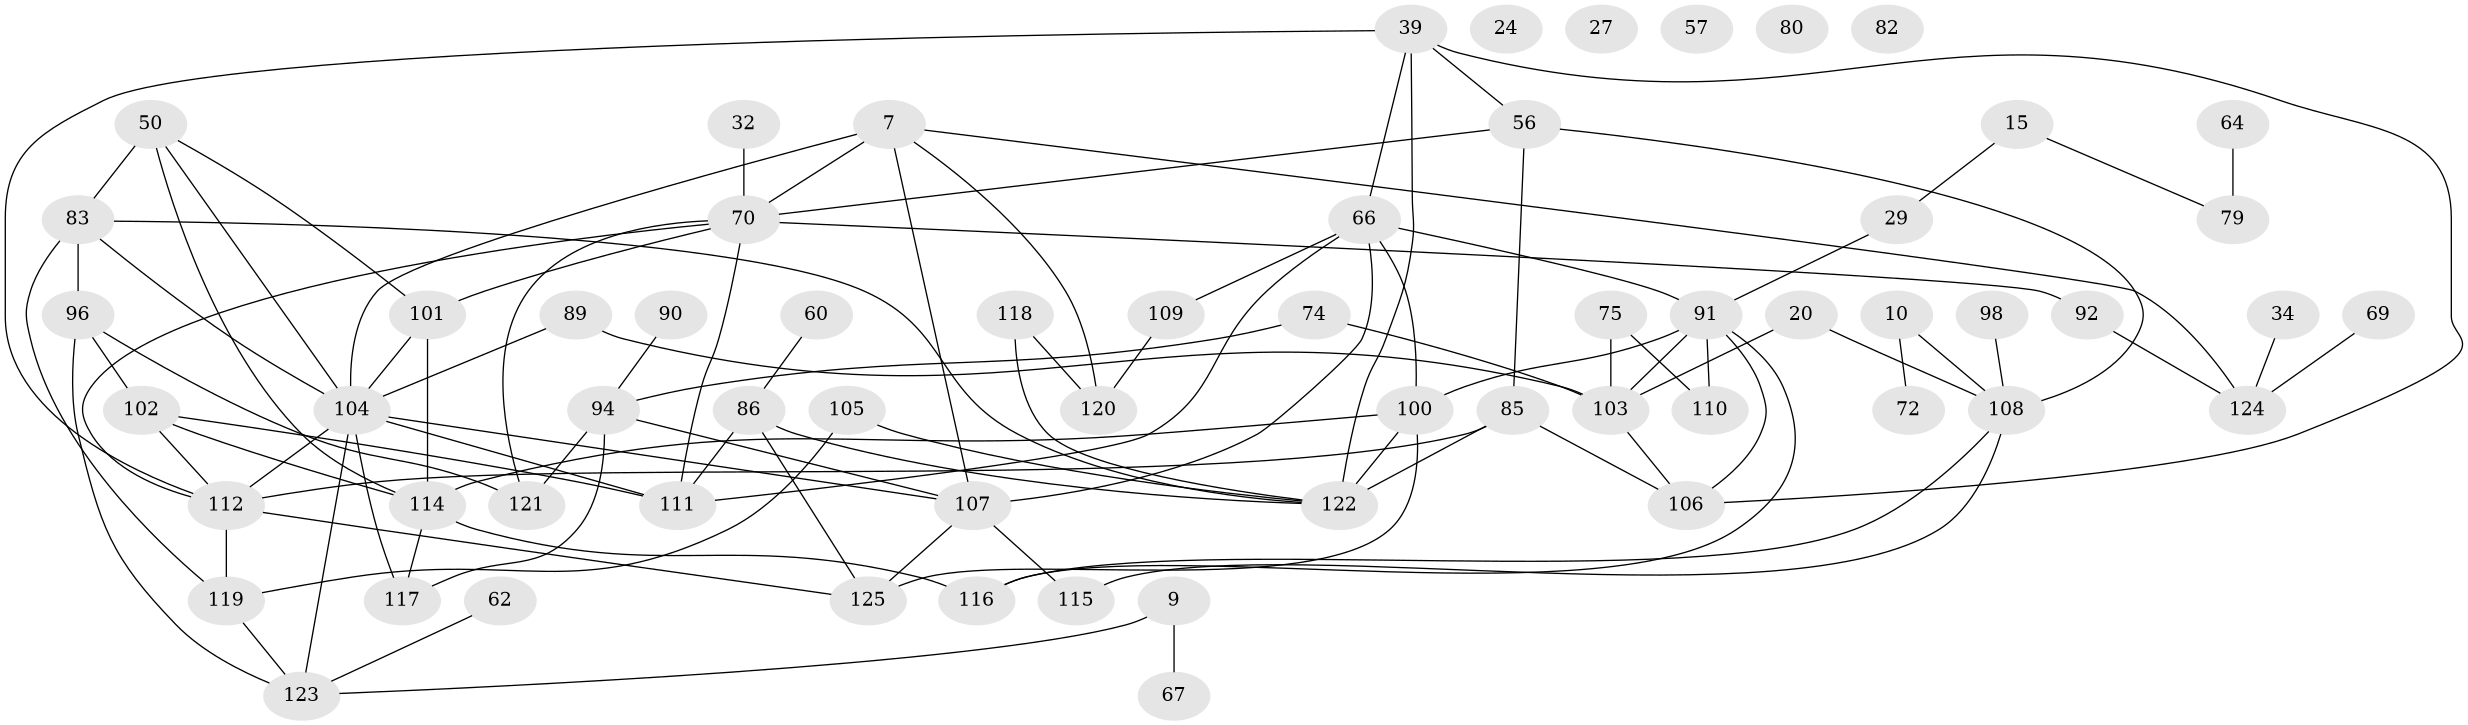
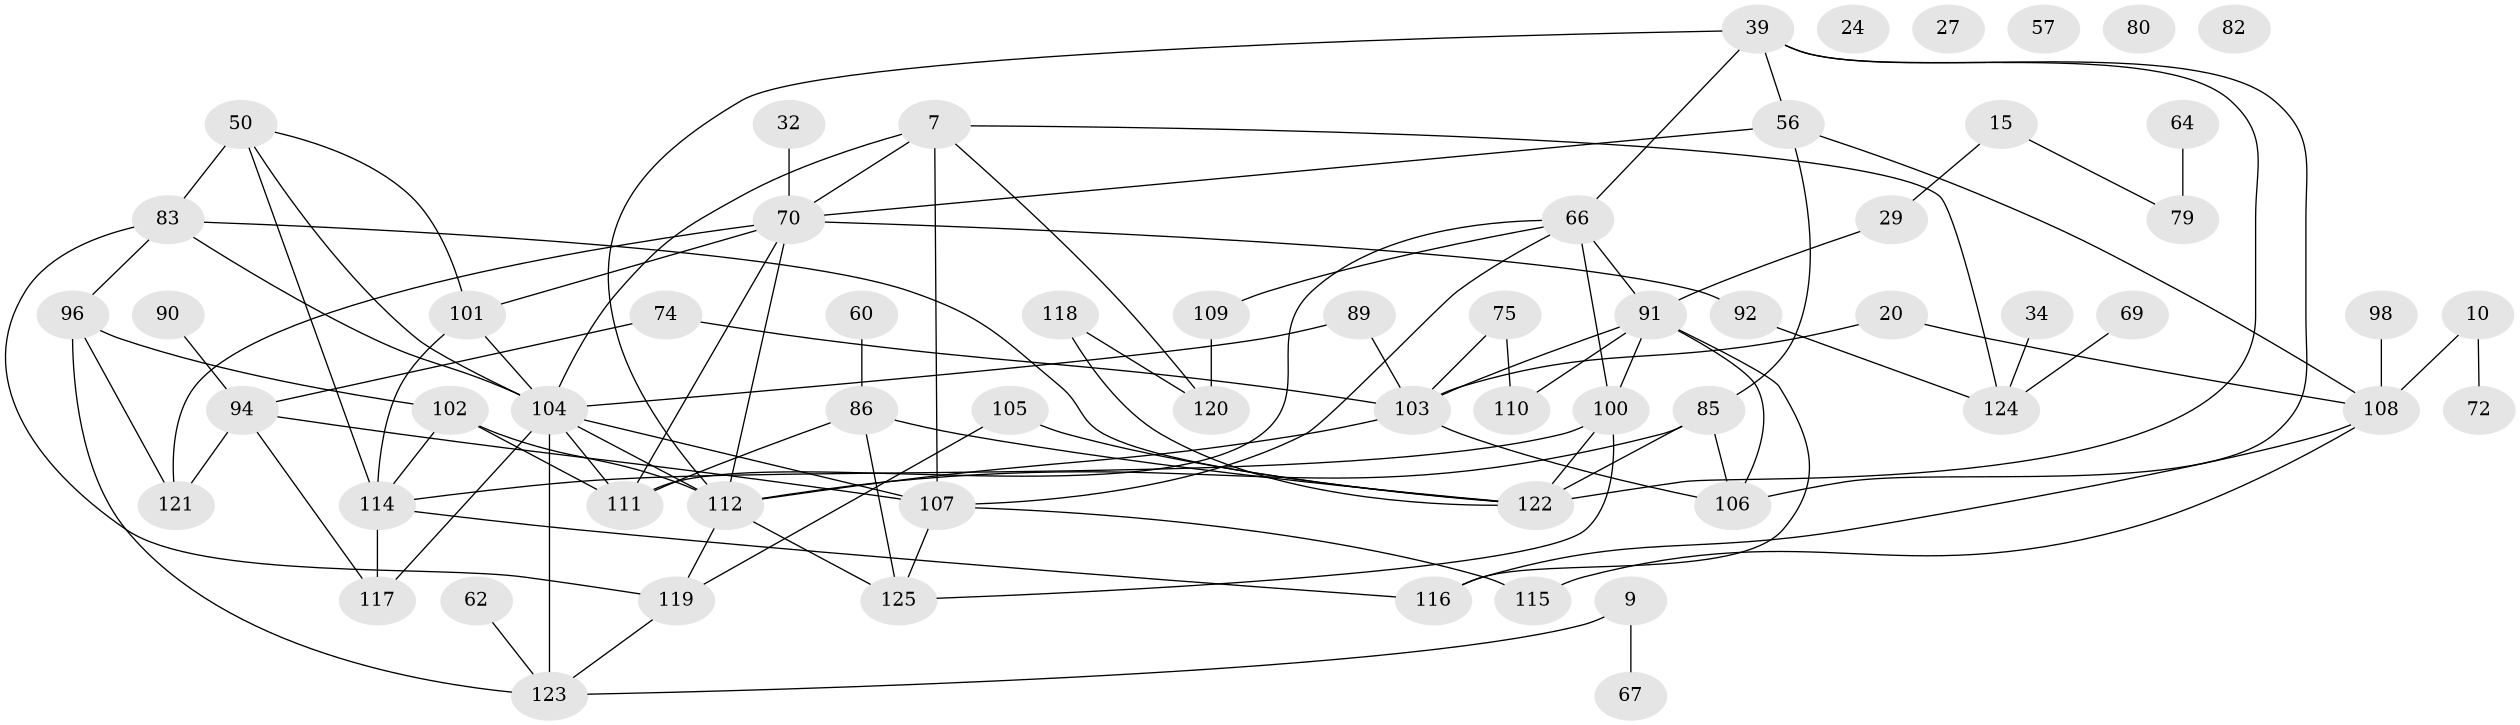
none -> (1070, 463)
